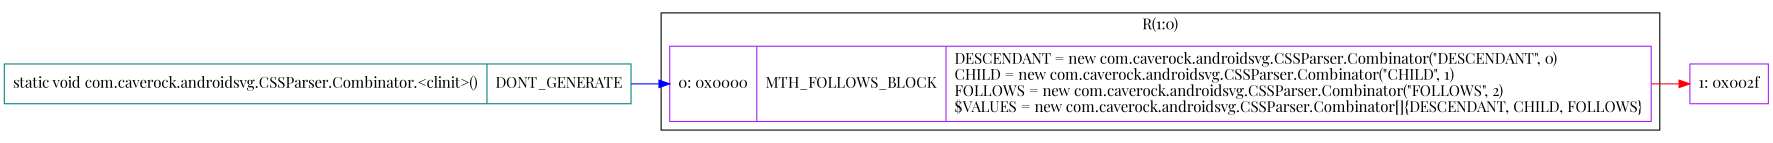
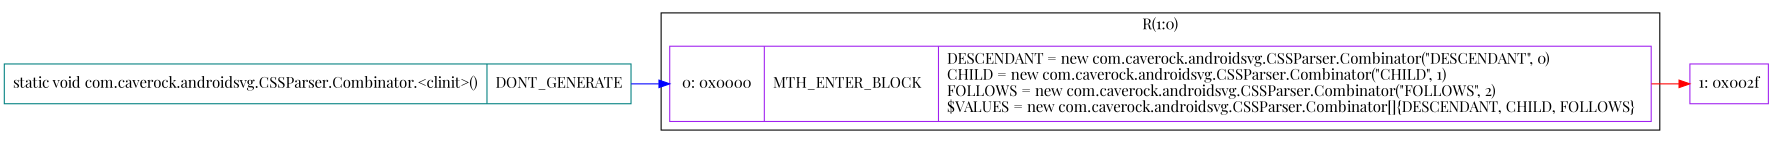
(851, 83) -> (848, 83)
